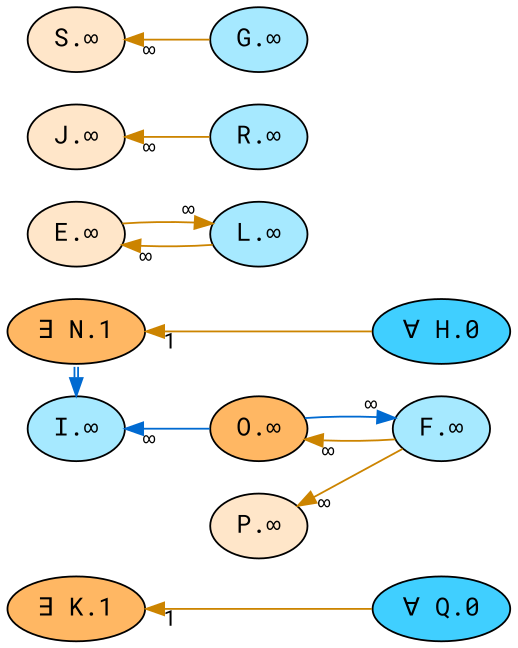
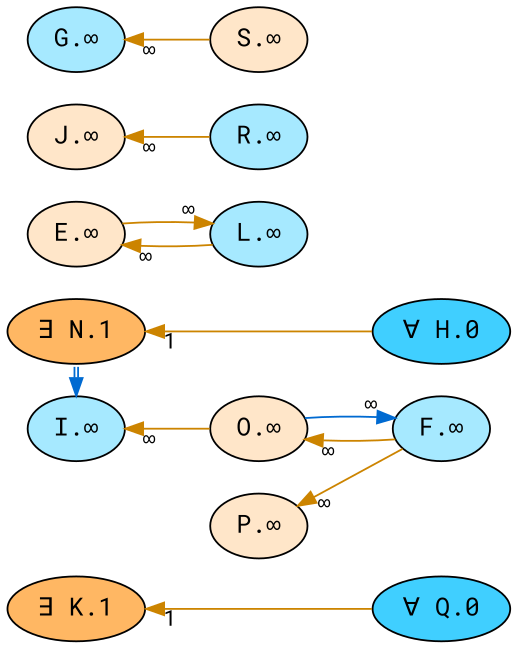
(177, 40) -> (177, 40)
(177, 429) -> (177, 429)
(259, 429) -> (259, 429)
